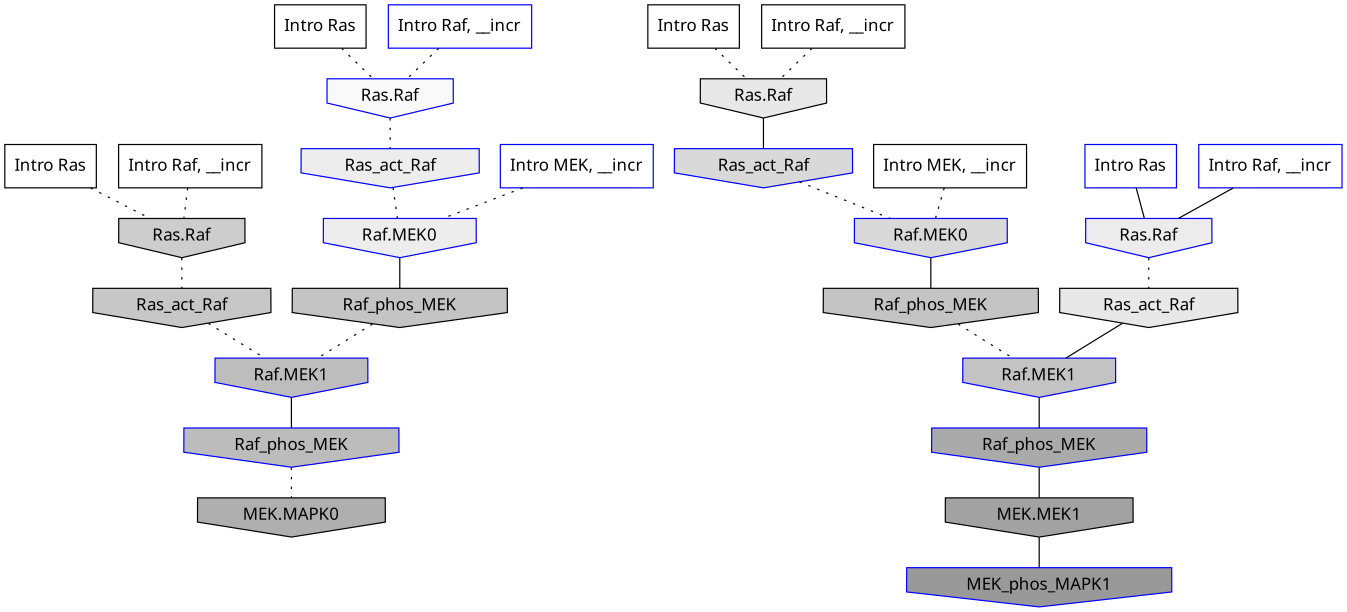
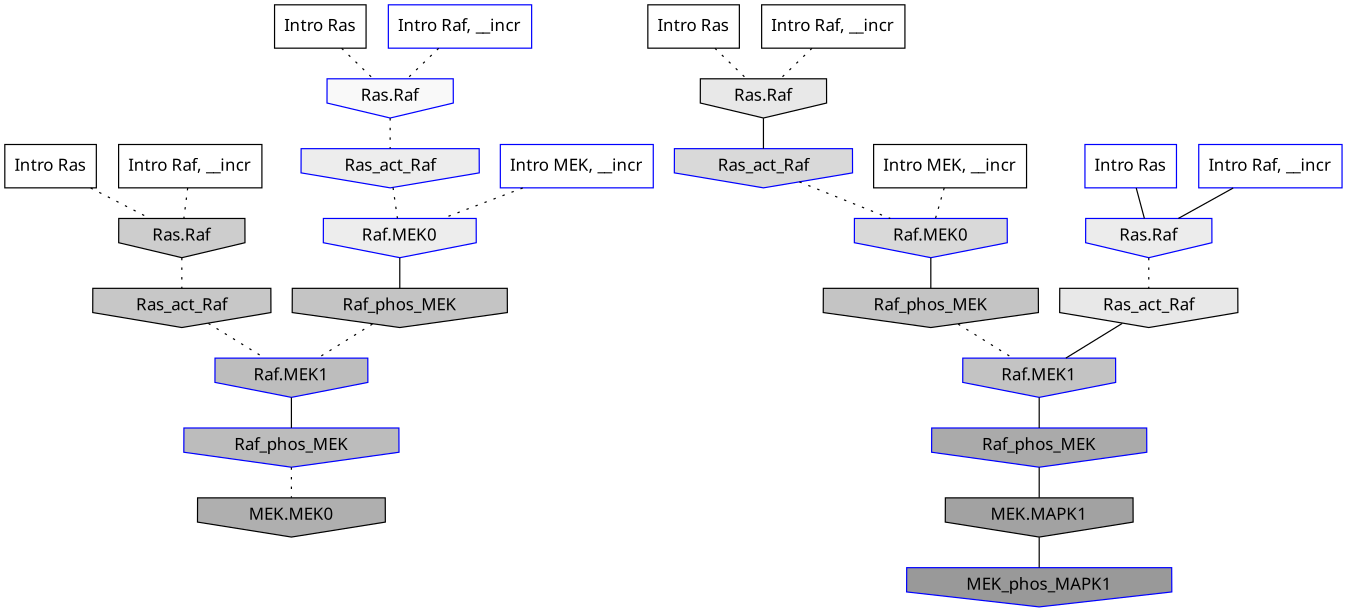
(291, 515) -> (291, 515)
(1039, 515) -> (1039, 515)
